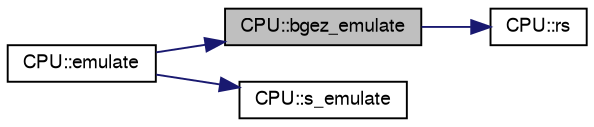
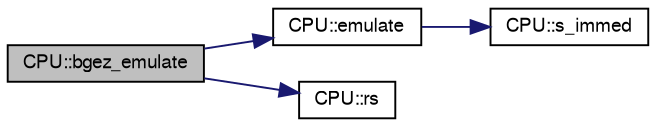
(181, 49) -> (229, 45)
(323, 100) -> (569, 27)
